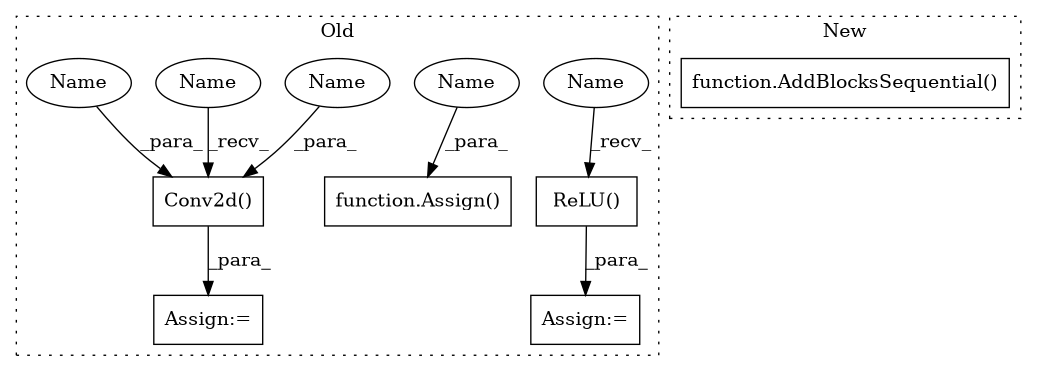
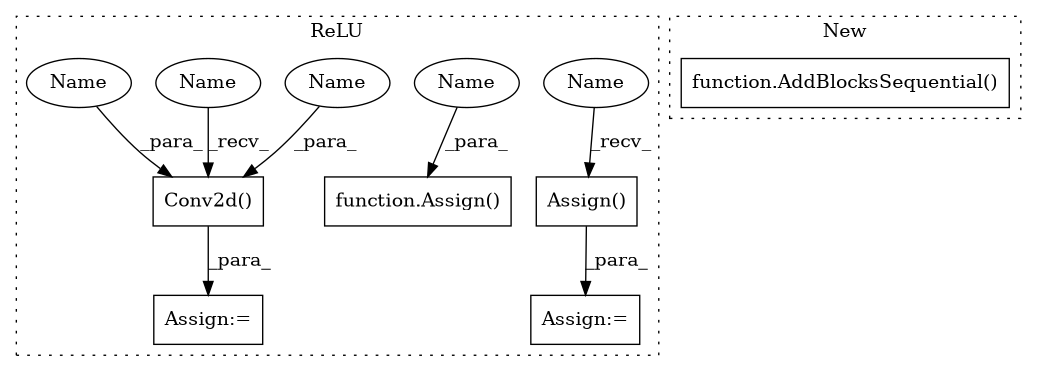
(338, 32) -> (338, 32)
(587, 201) -> (587, 201)
